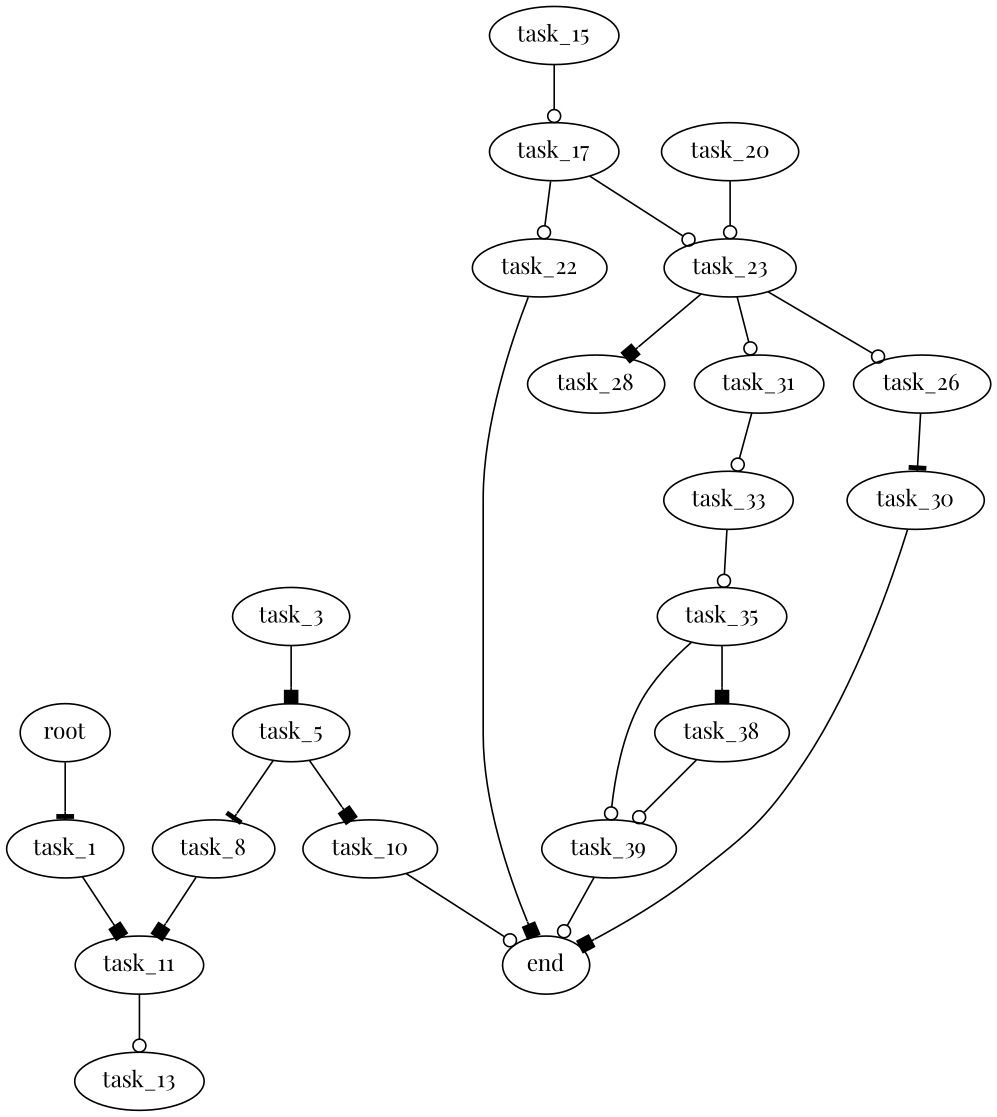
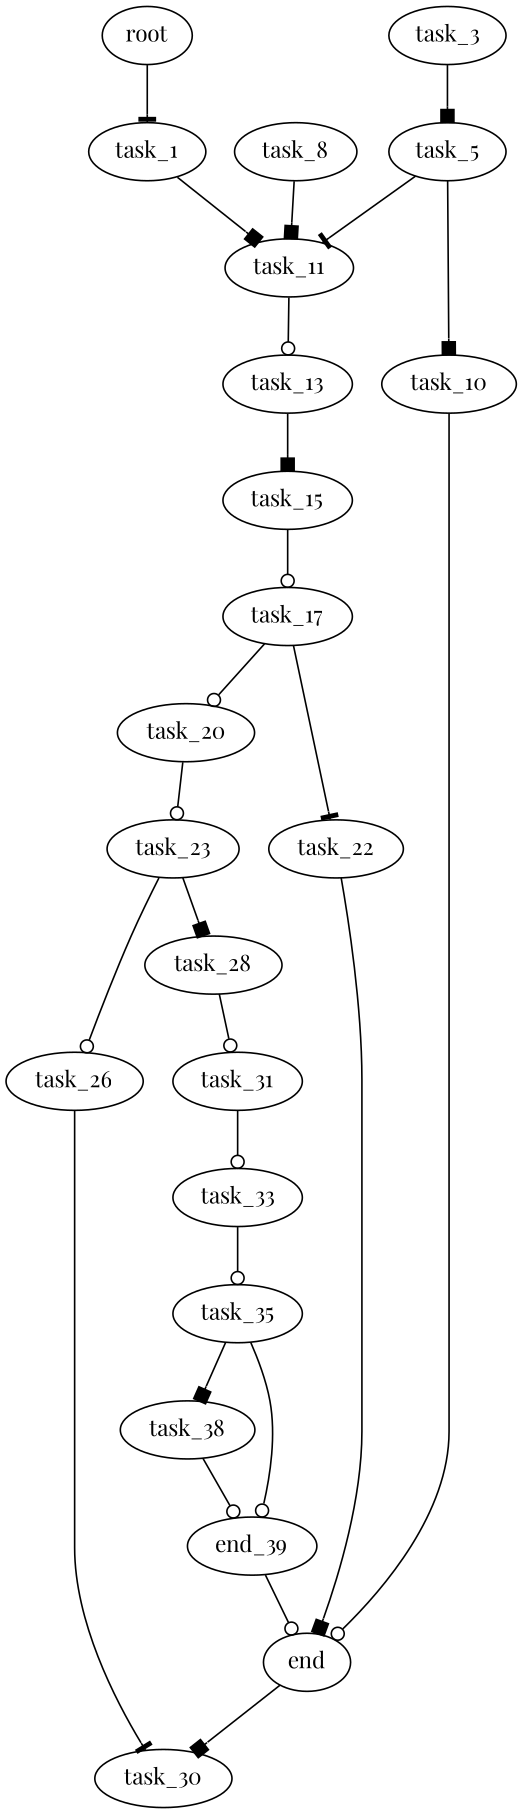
(548, 203) -> (311, 729)
(636, 206) -> (242, 669)
(743, 319) -> (224, 1016)
none -> (288, 434)
(798, 771) -> (244, 1714)
(255, 787) -> (372, 207)
(609, 849) -> (252, 1546)
